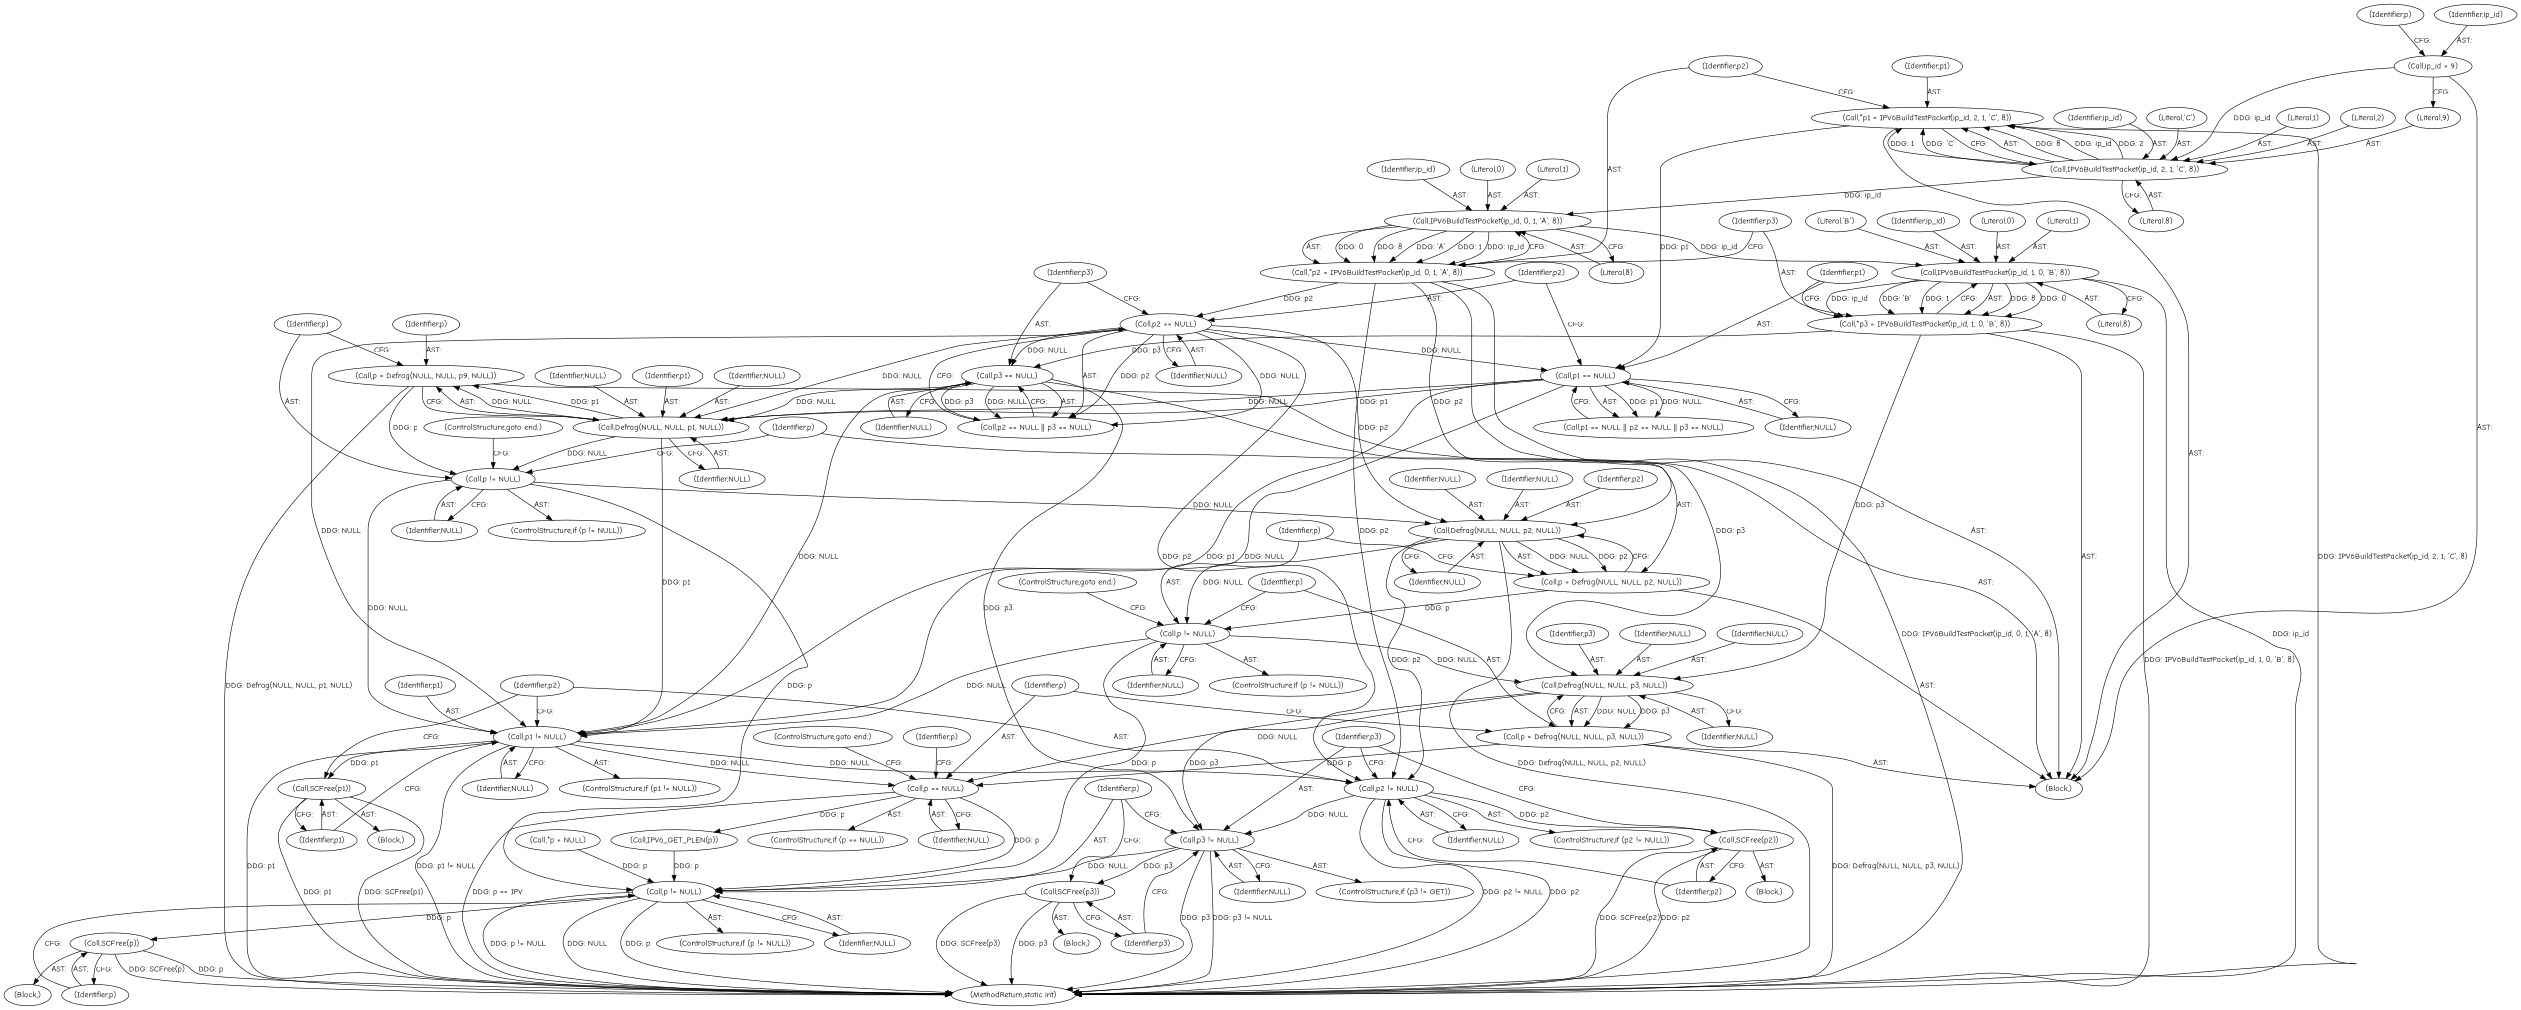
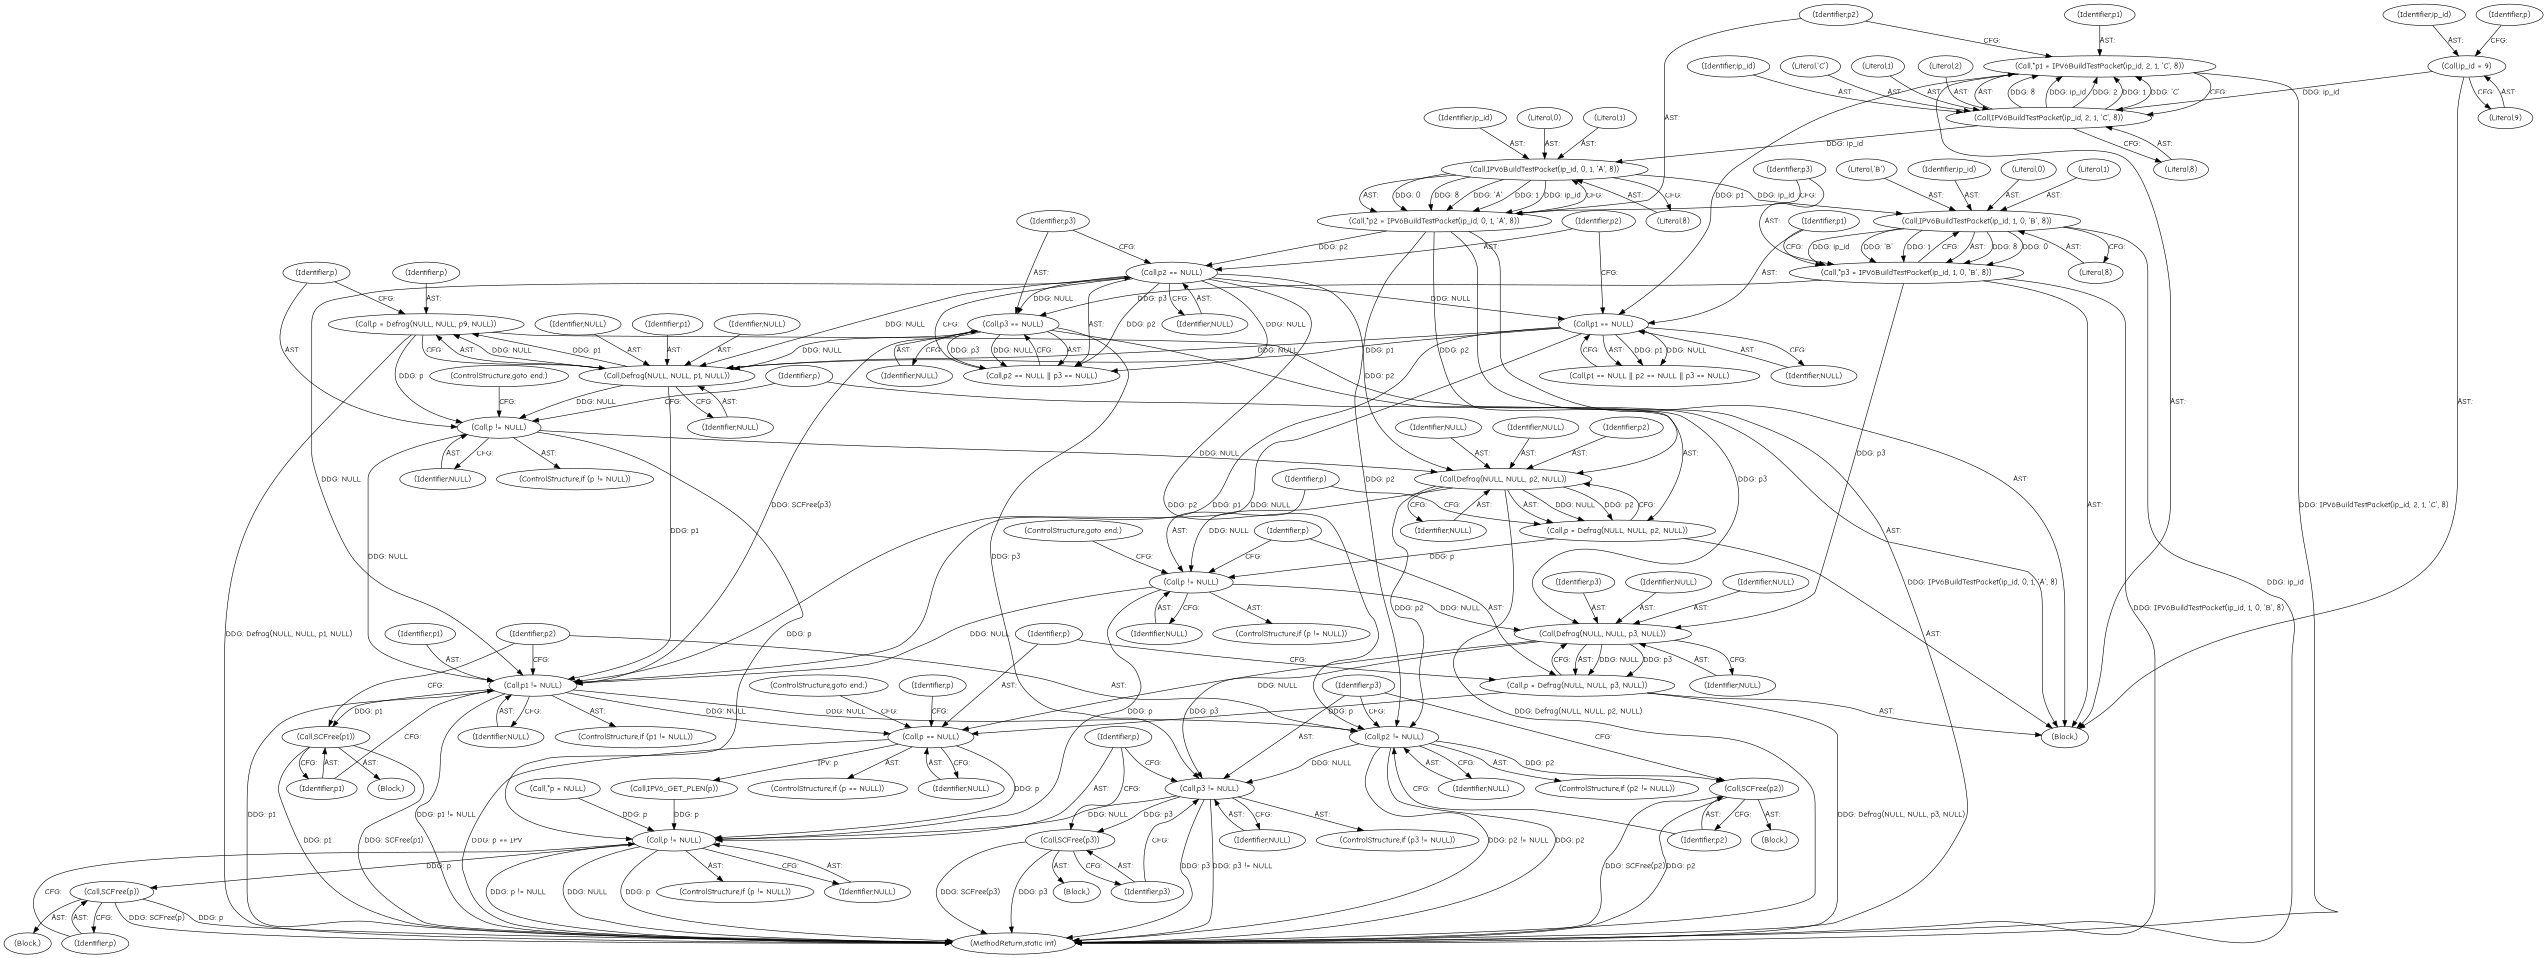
(2311, 151) -> (2500, 92)
(818, 557) -> (801, 505)
(833, 815) -> (828, 763)
(1395, 892) -> (1398, 840)
